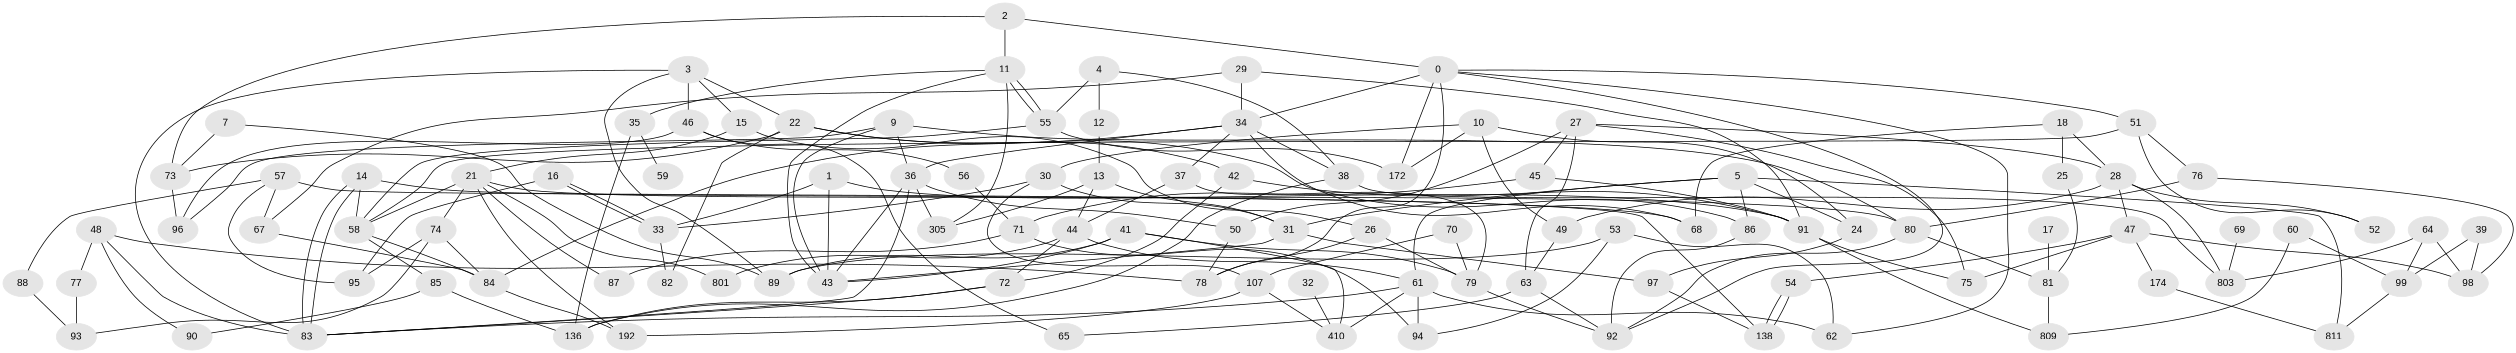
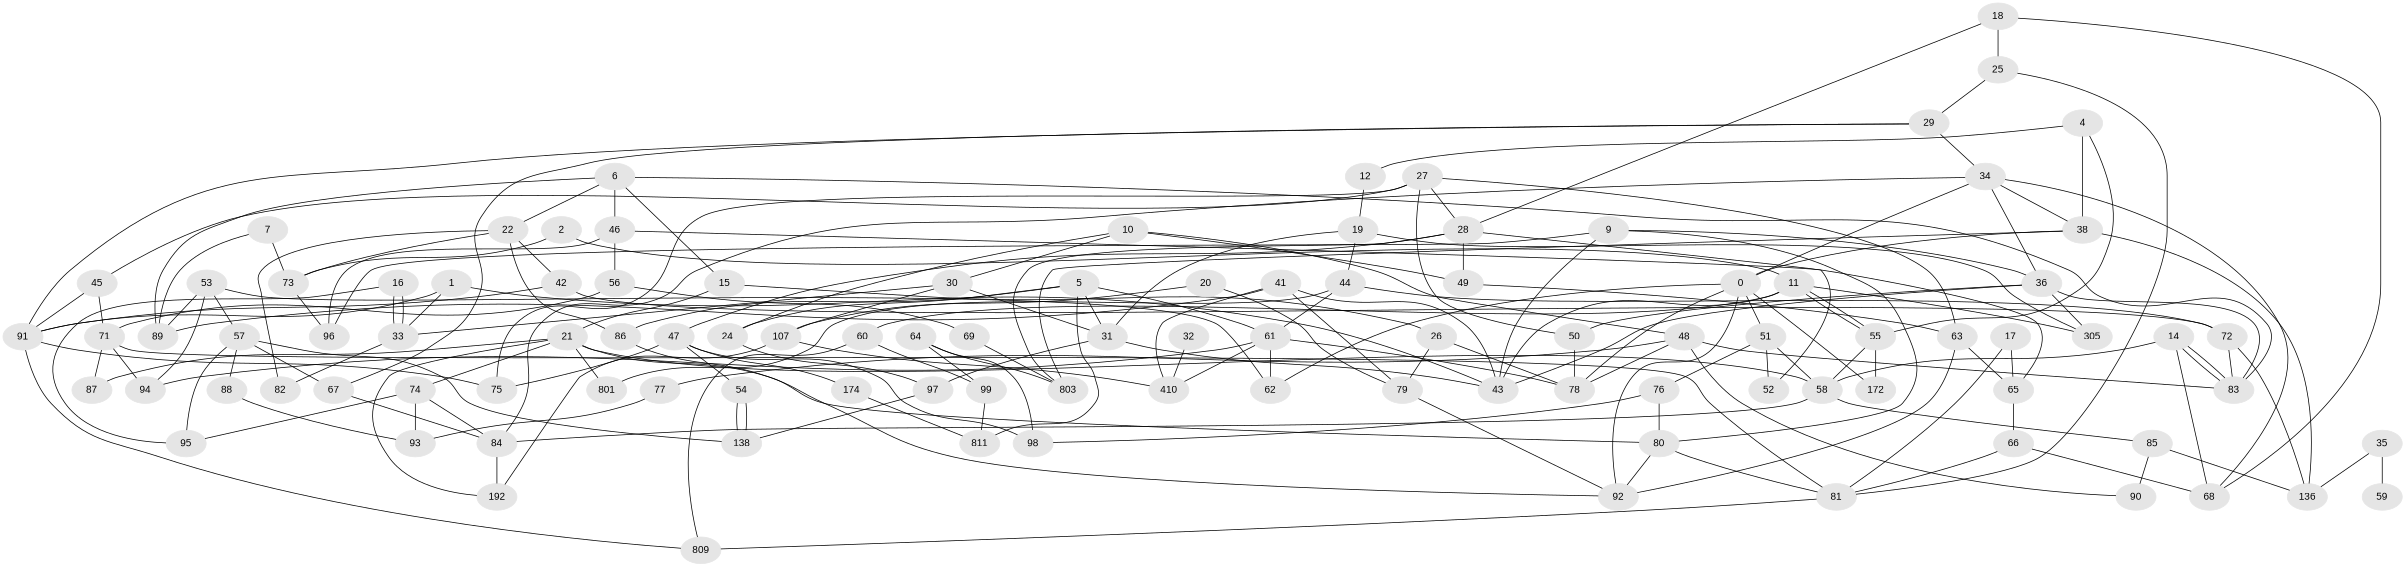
(1222, 43) -> (1908, 243)
(688, 70) -> (615, 177)
(816, 81) -> (1328, 310)
none -> (1964, 96)
(1435, 152) -> (1406, 284)
(1099, 177) -> (1358, 230)
(1181, 177) -> none
(1452, 230) -> (1206, 283)
(2482, 230) -> none
none -> (795, 303)
none -> (219, 304)
(863, 317) -> (1384, 353)
none -> (991, 358)
none -> (2012, 363)
none -> (2014, 444)
